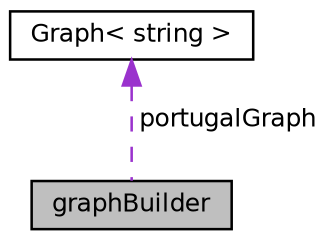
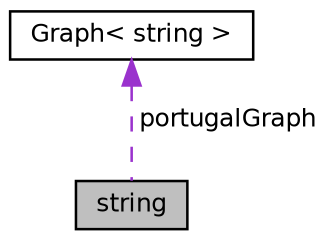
(132, 205) -> (132, 205)
